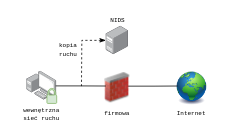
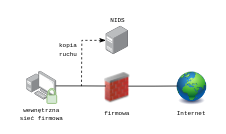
(42, 114) -> (42, 114)
